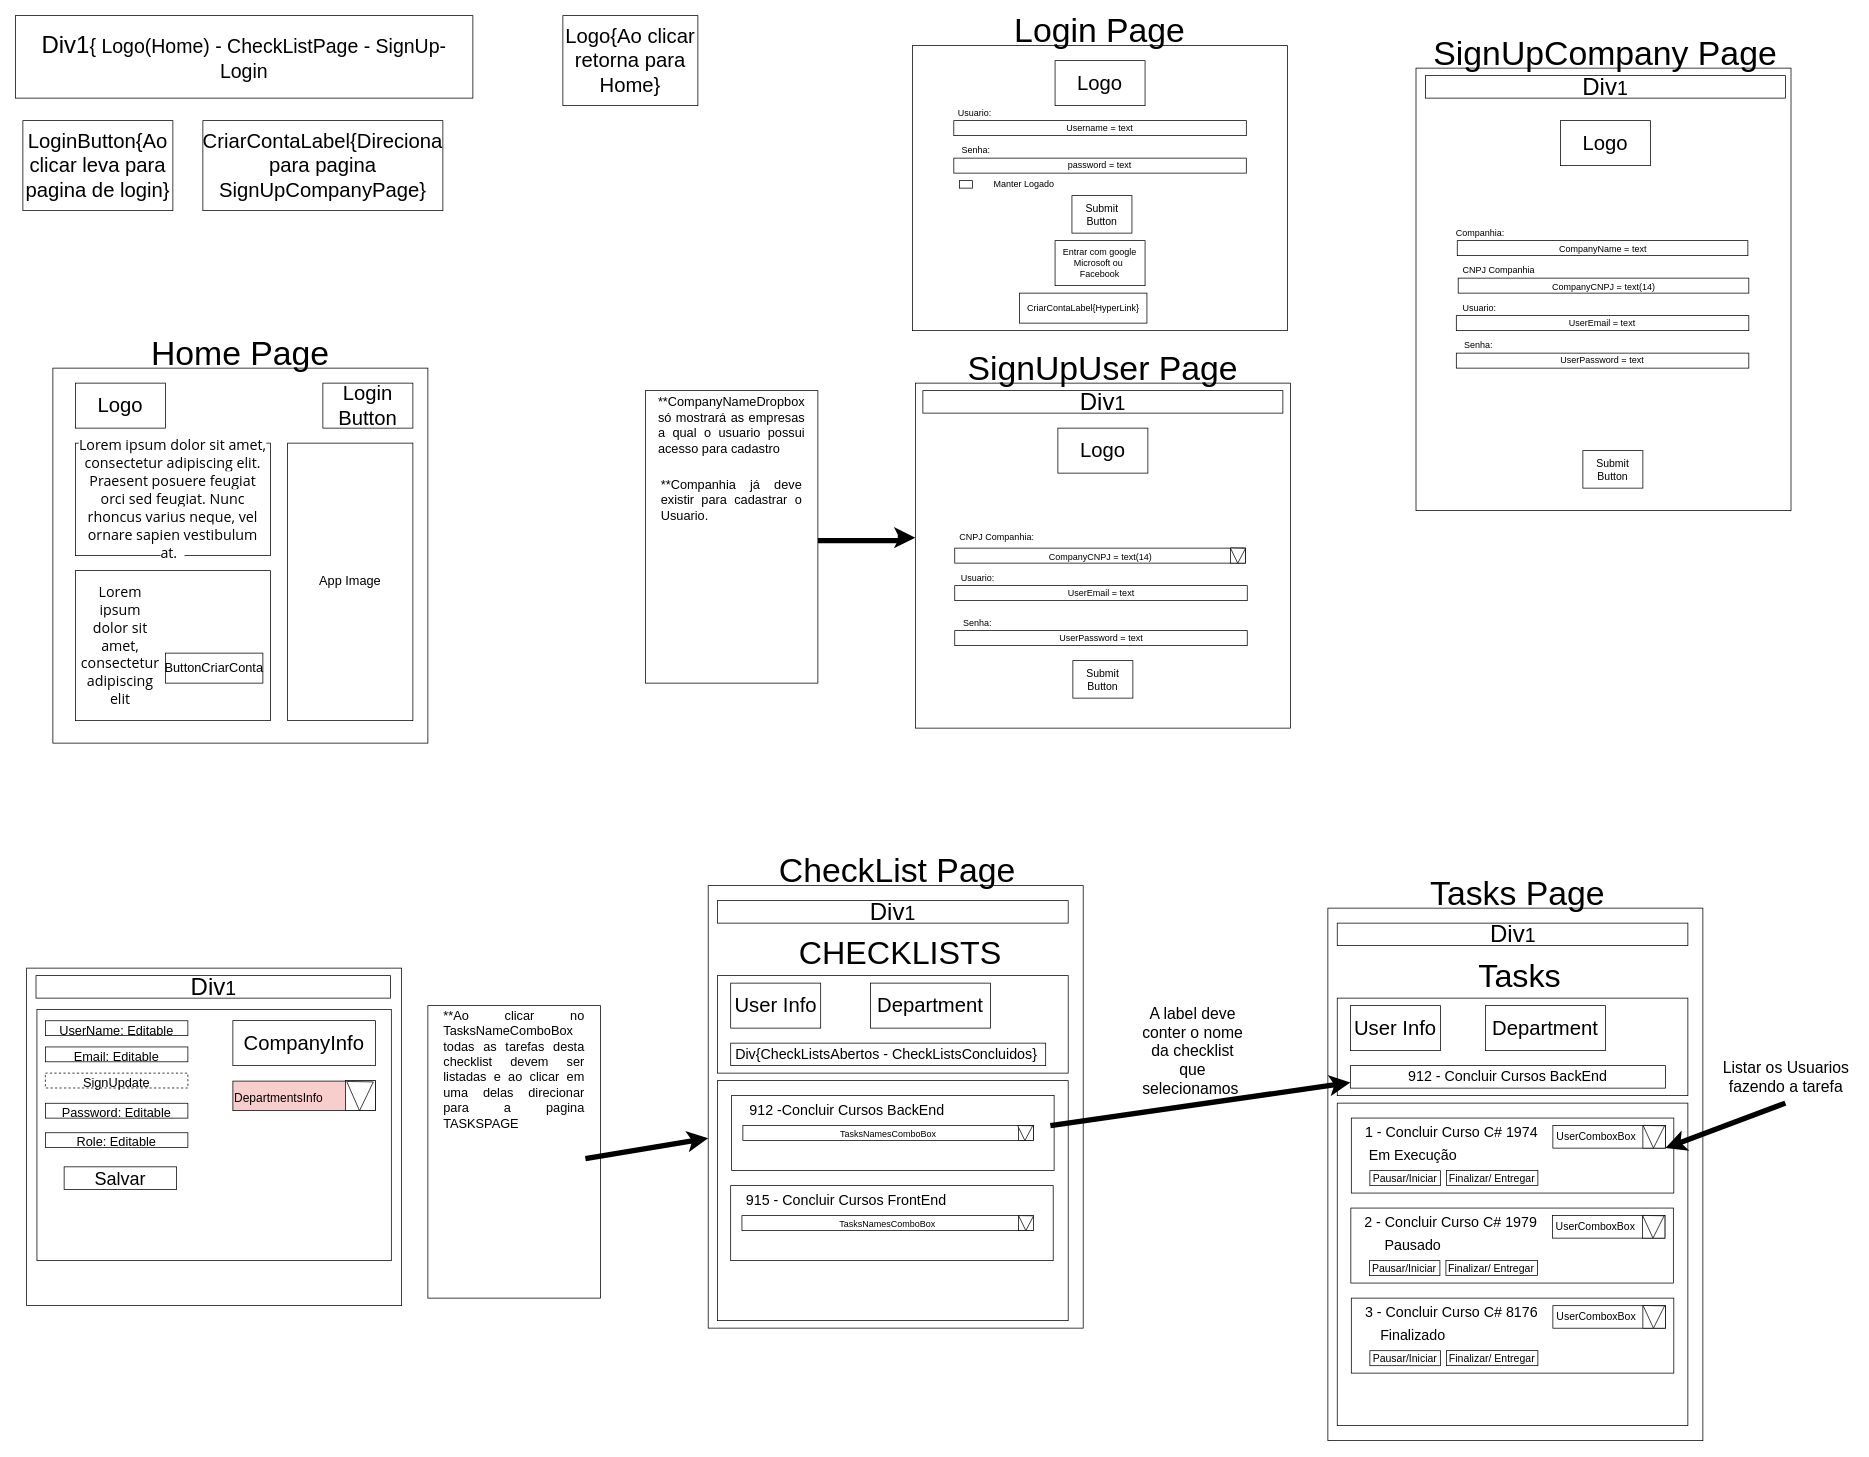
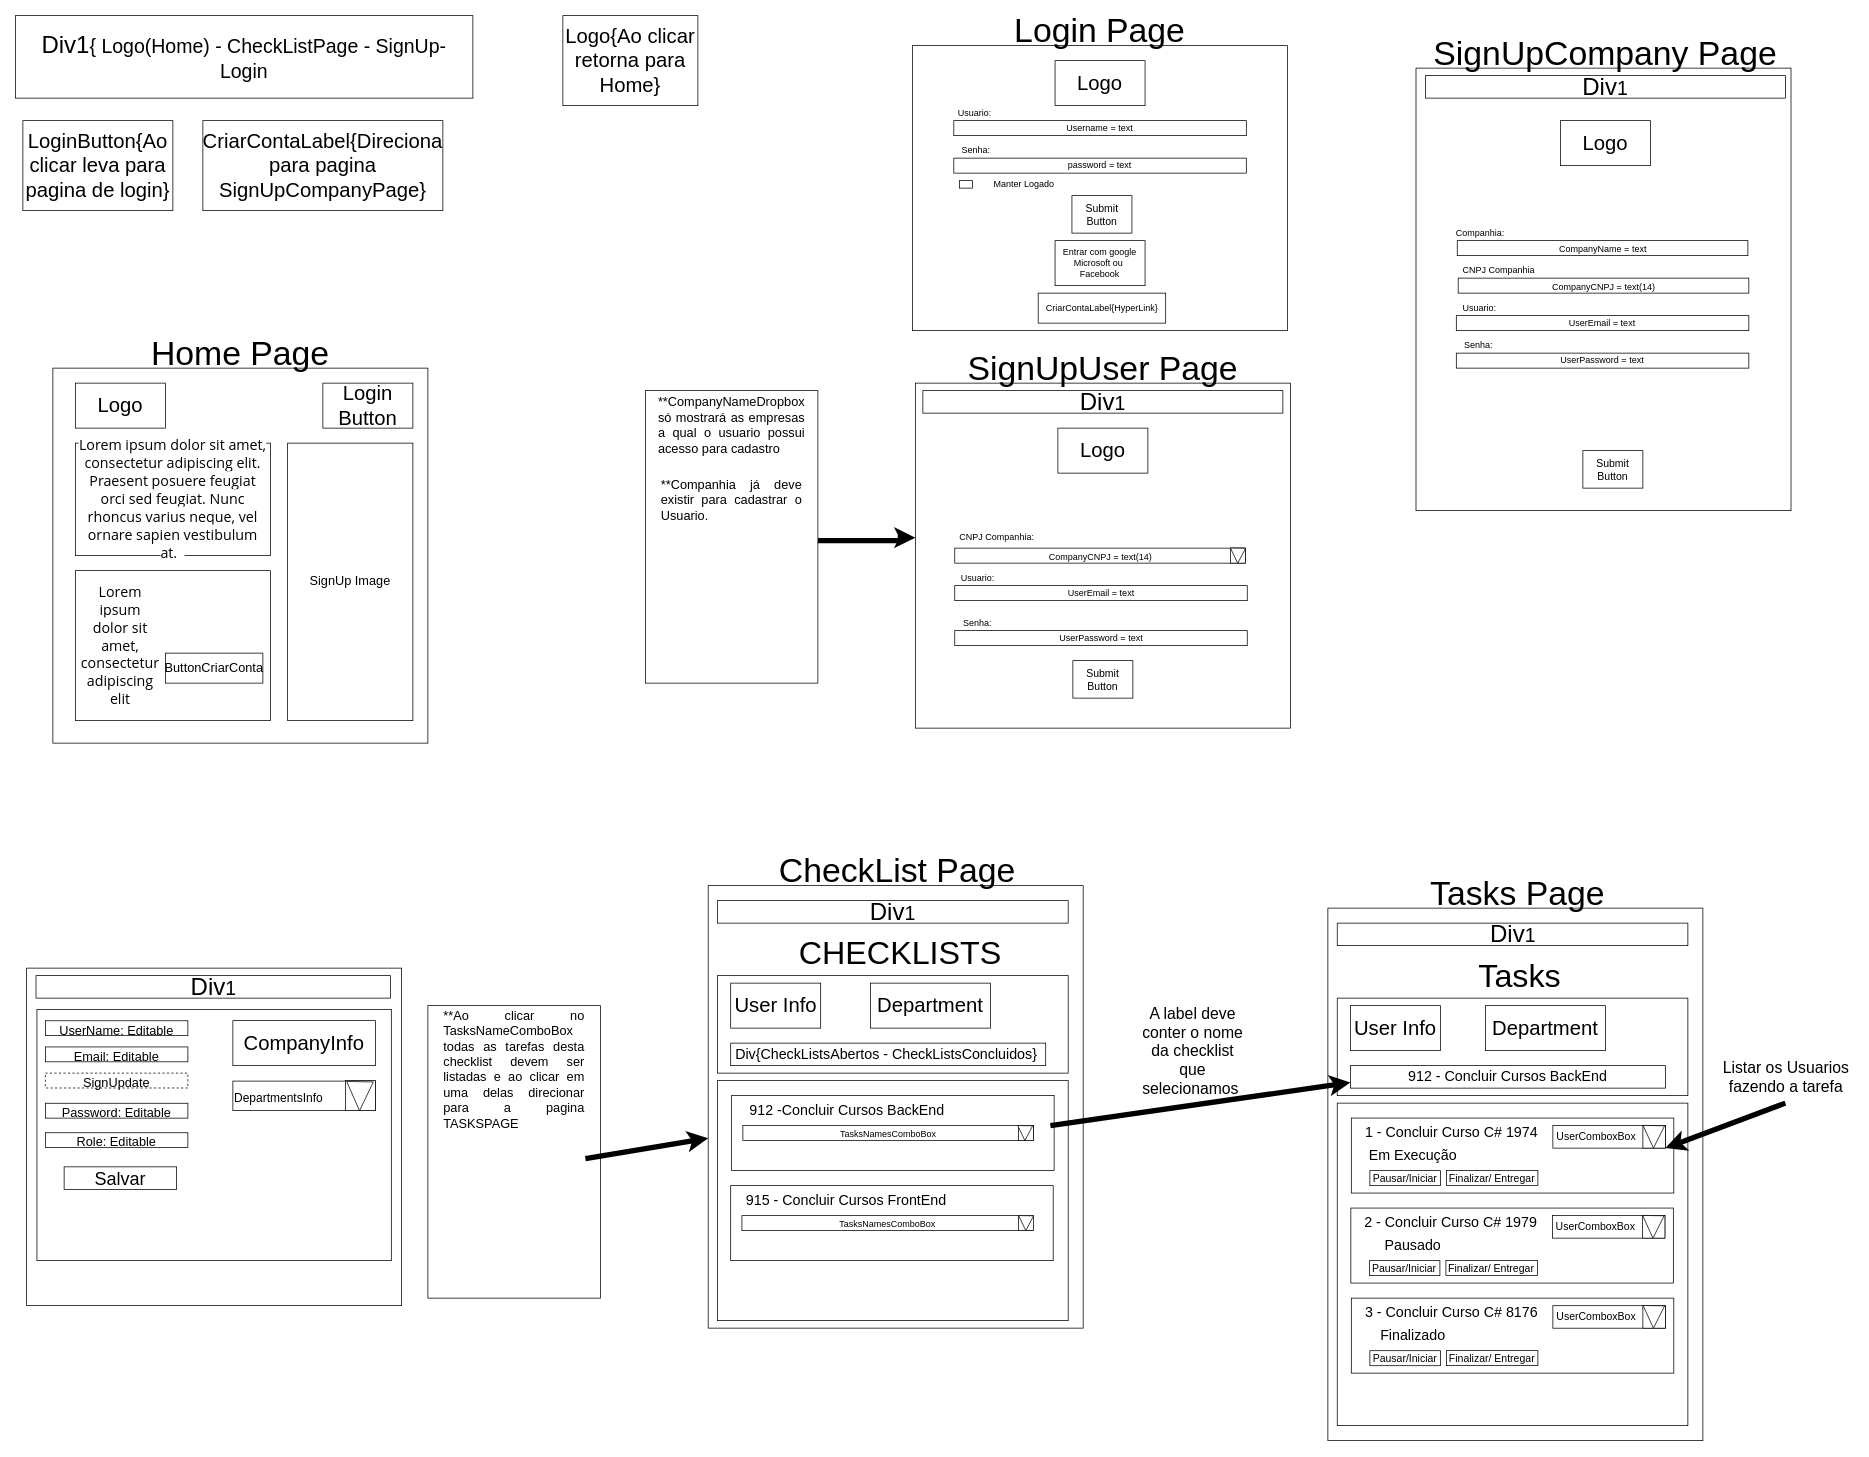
(1083, 308) -> (1102, 308)
(350, 582) -> (350, 582)
(304, 1096) -> (304, 1096)
